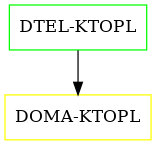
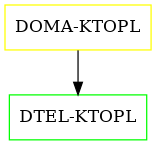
(78, 66) -> (78, 66)
